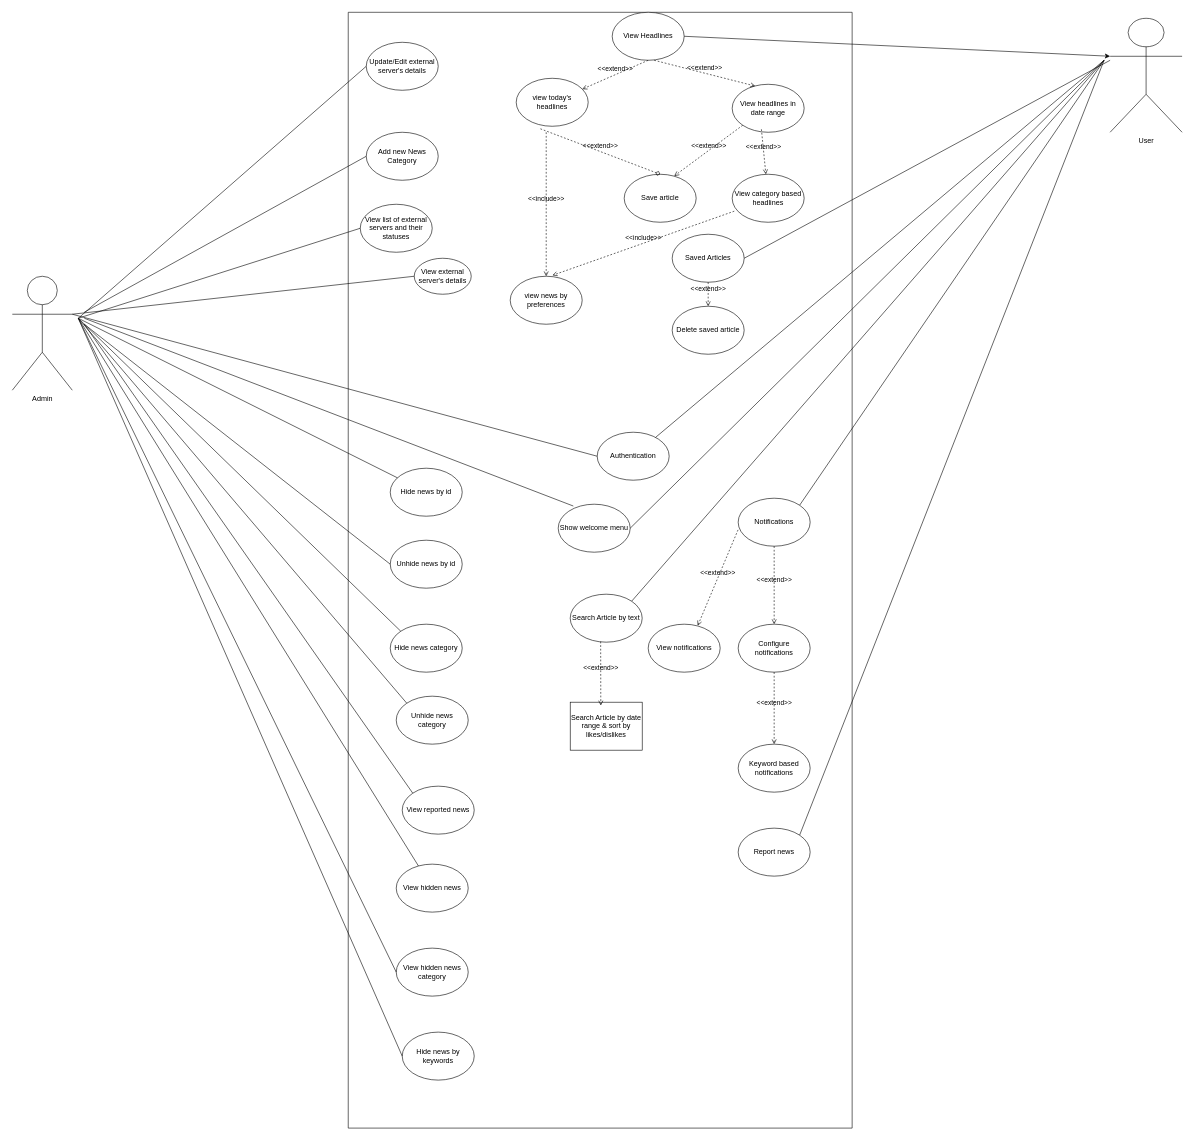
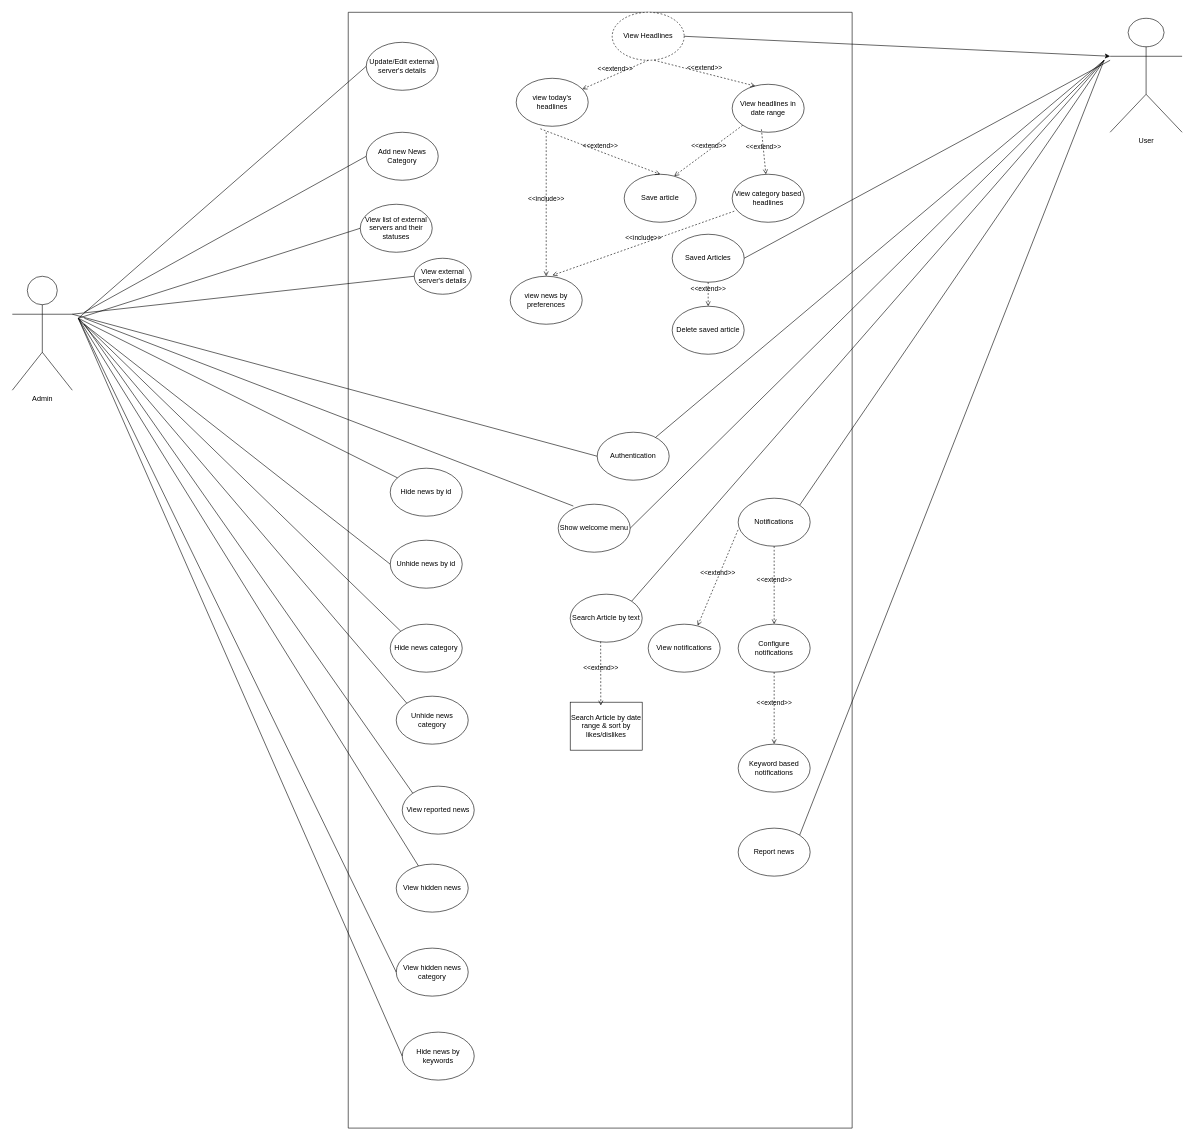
(648, 36) -> (648, 36)
(655, 172) -> (656, 173)
